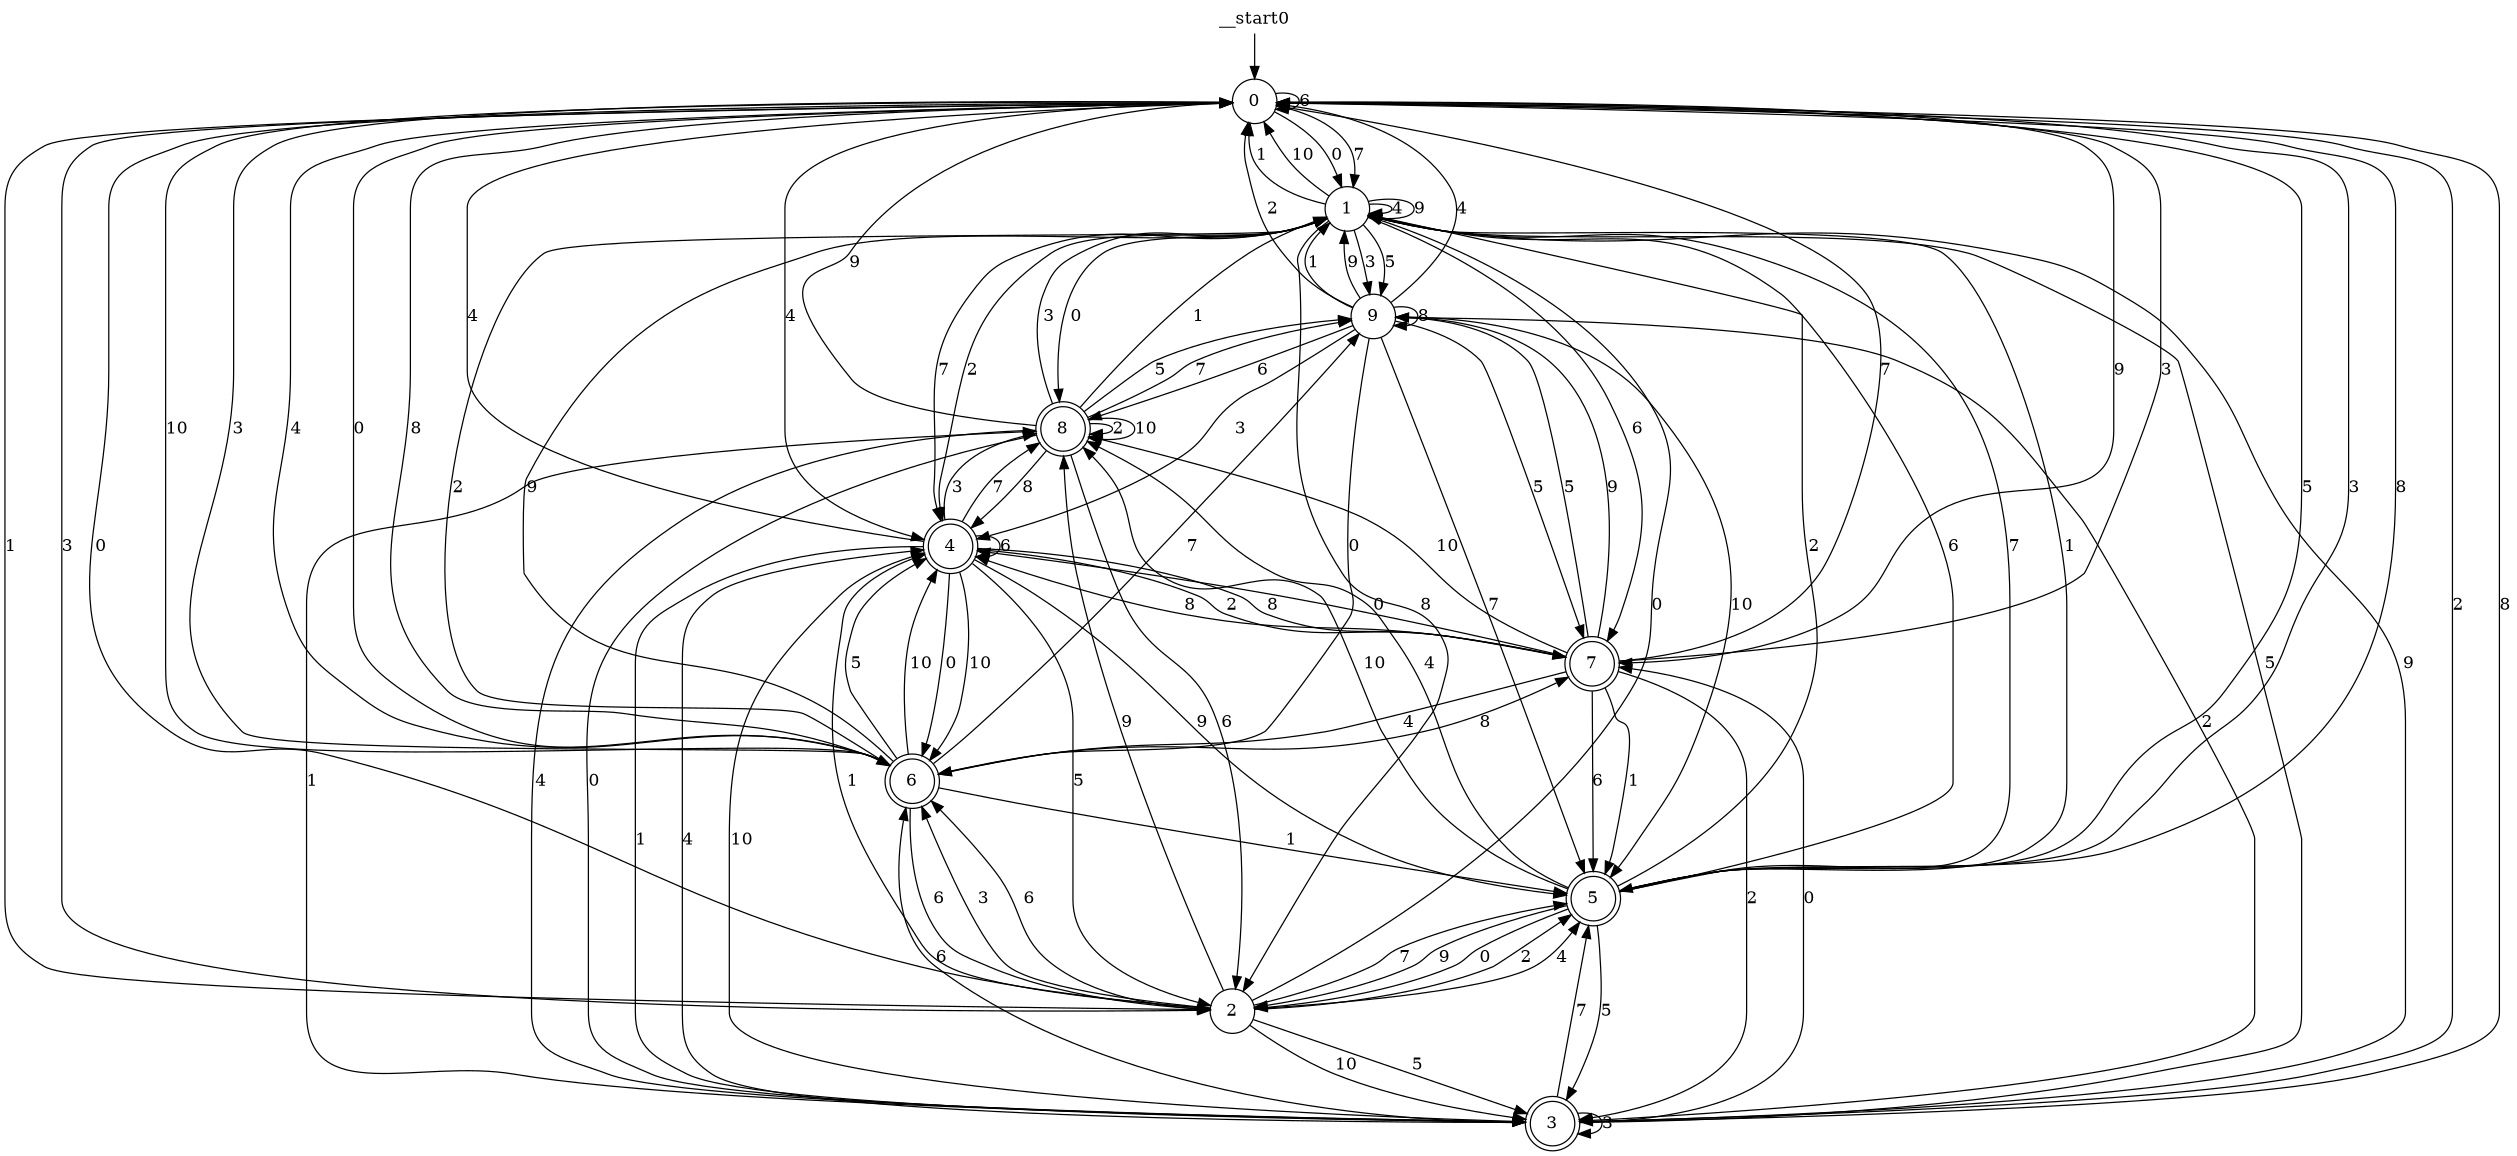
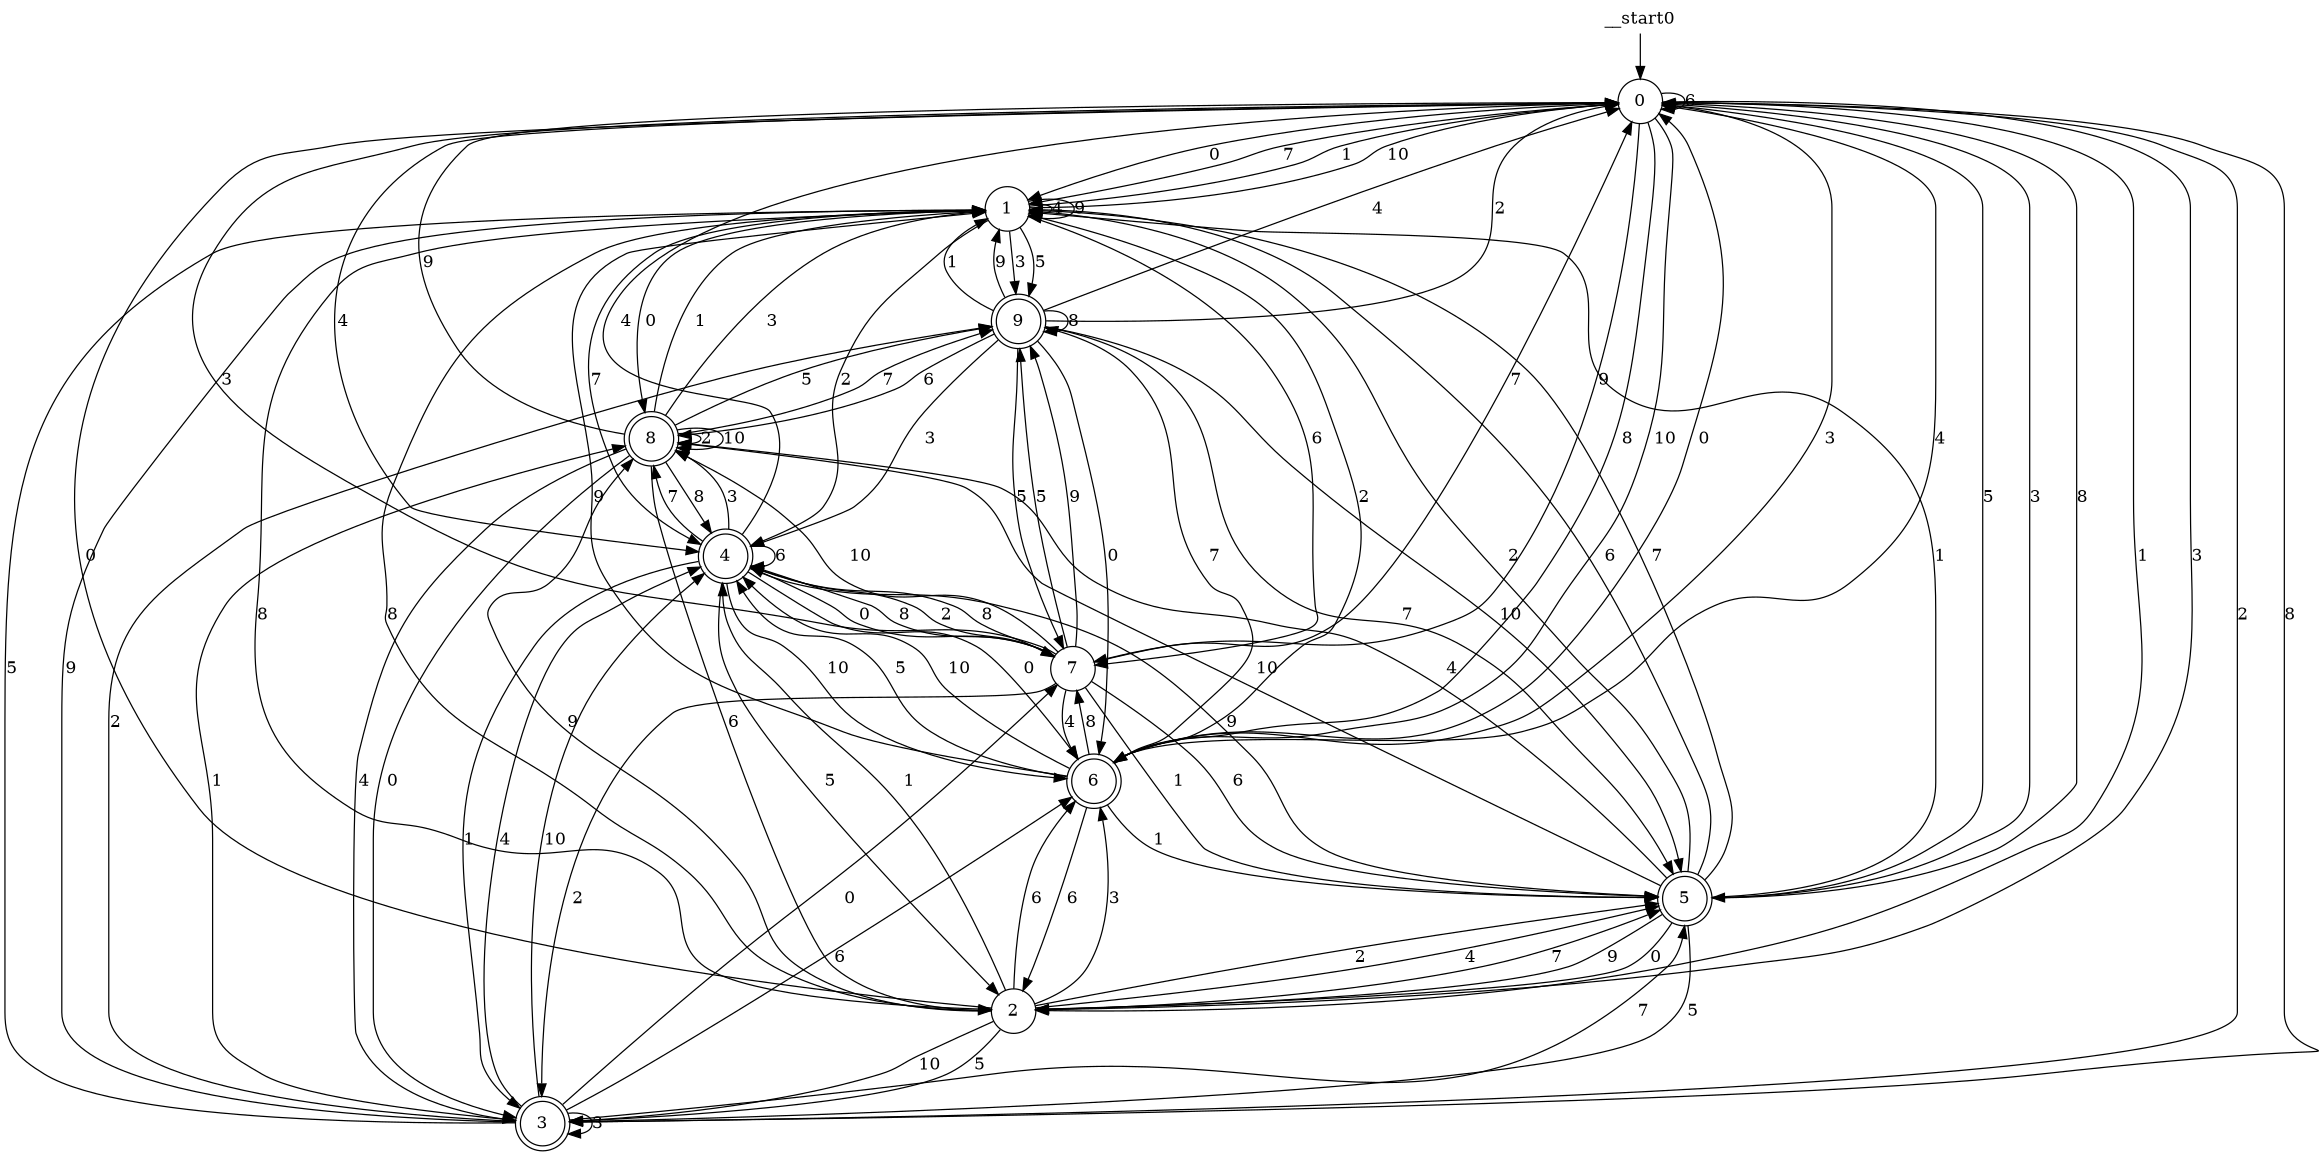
(1373, 316) -> (1019, 321)
(1658, 605) -> (393, 615)
(1592, 664) -> (1073, 669)
(2174, 678) -> (160, 594)
